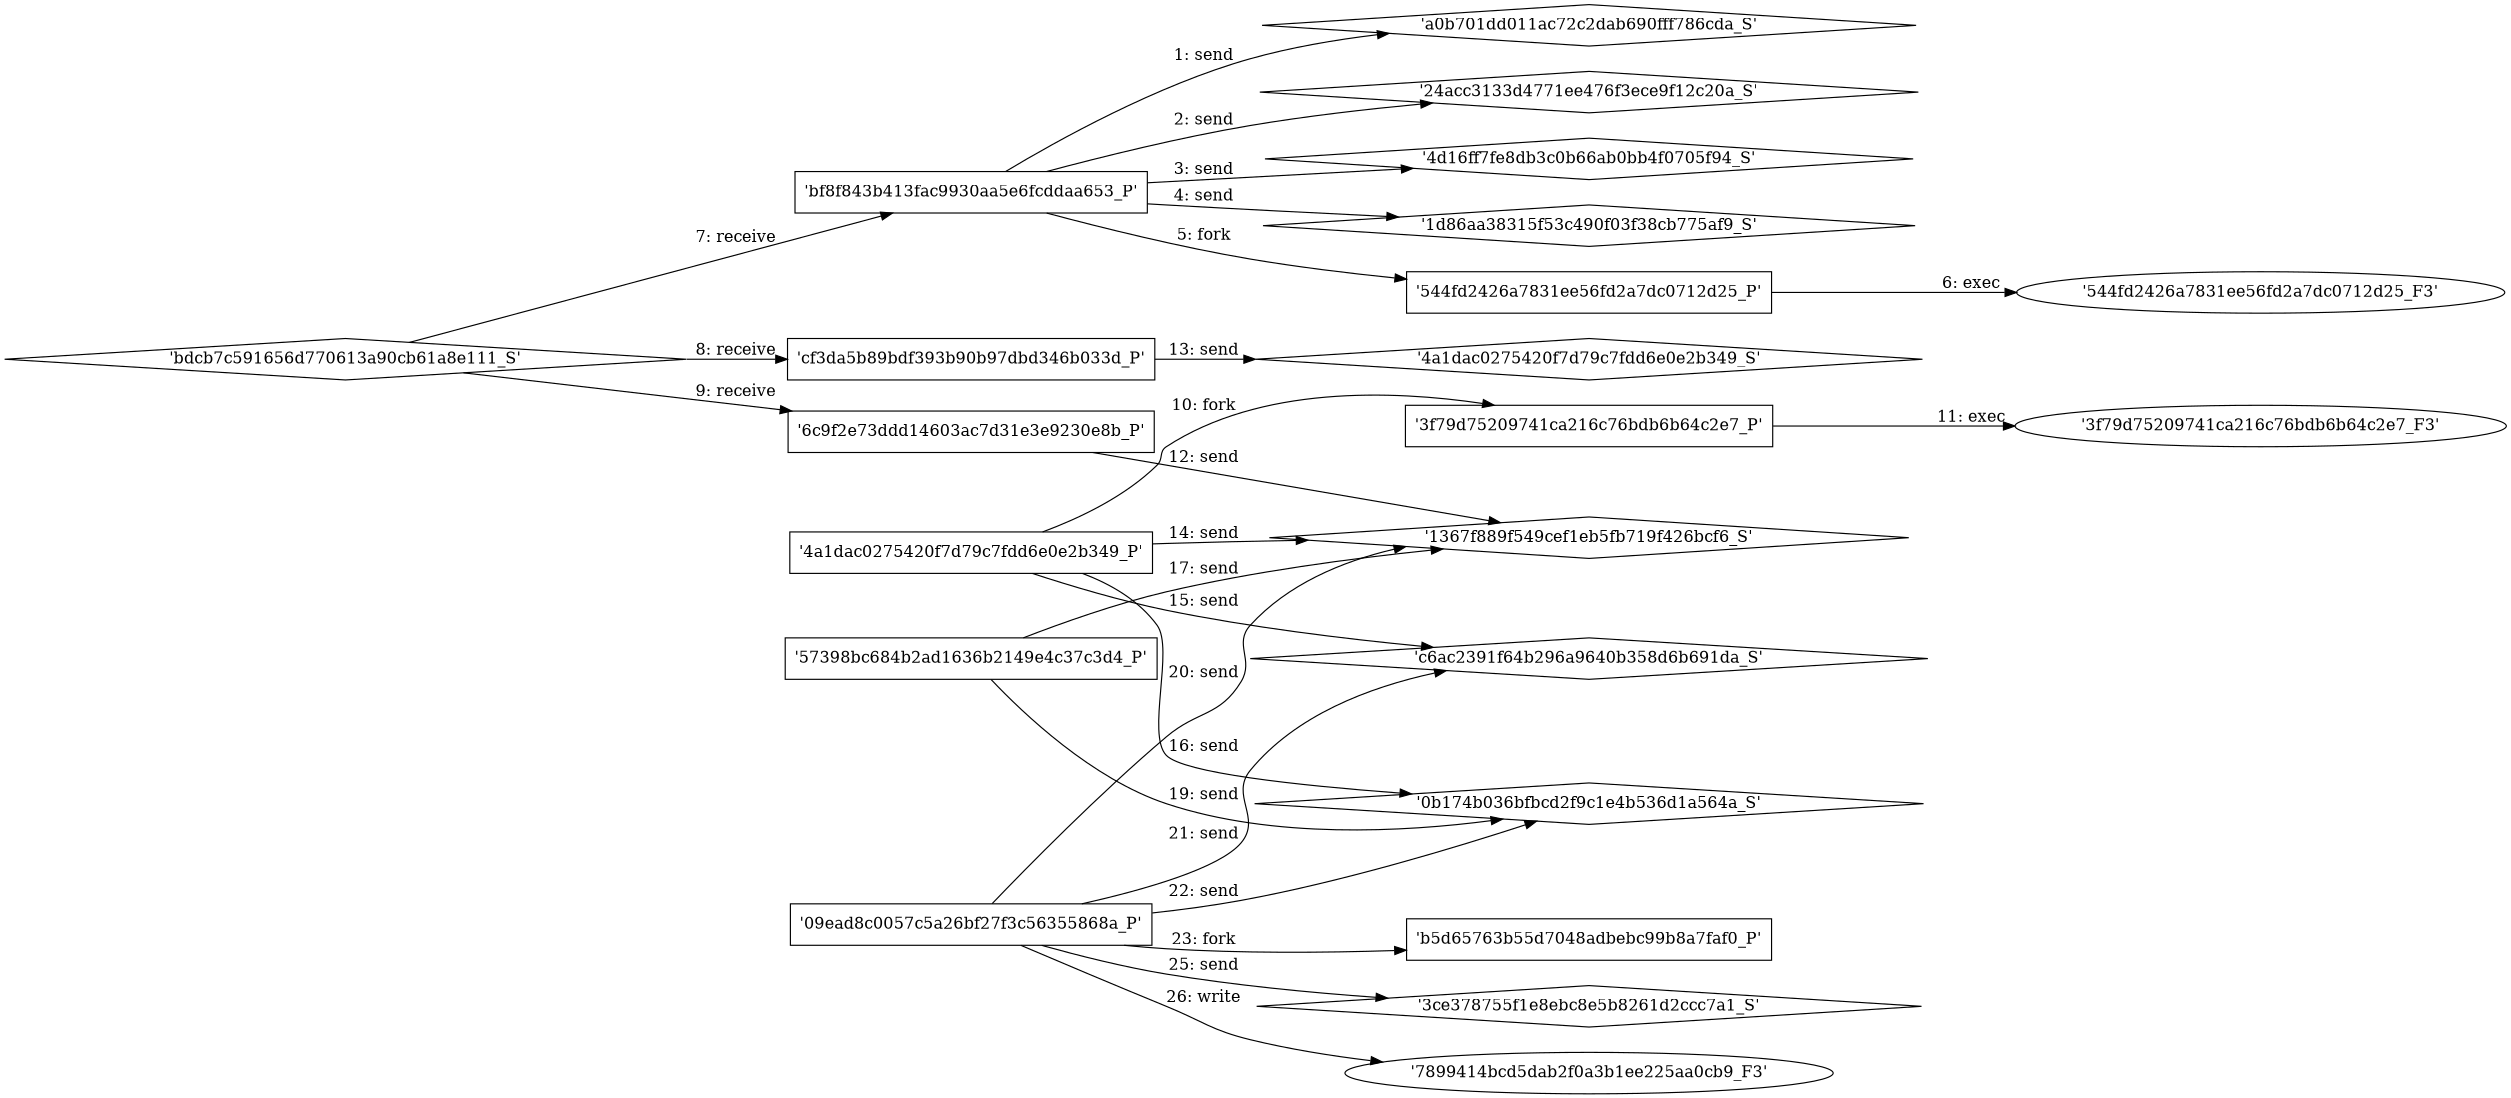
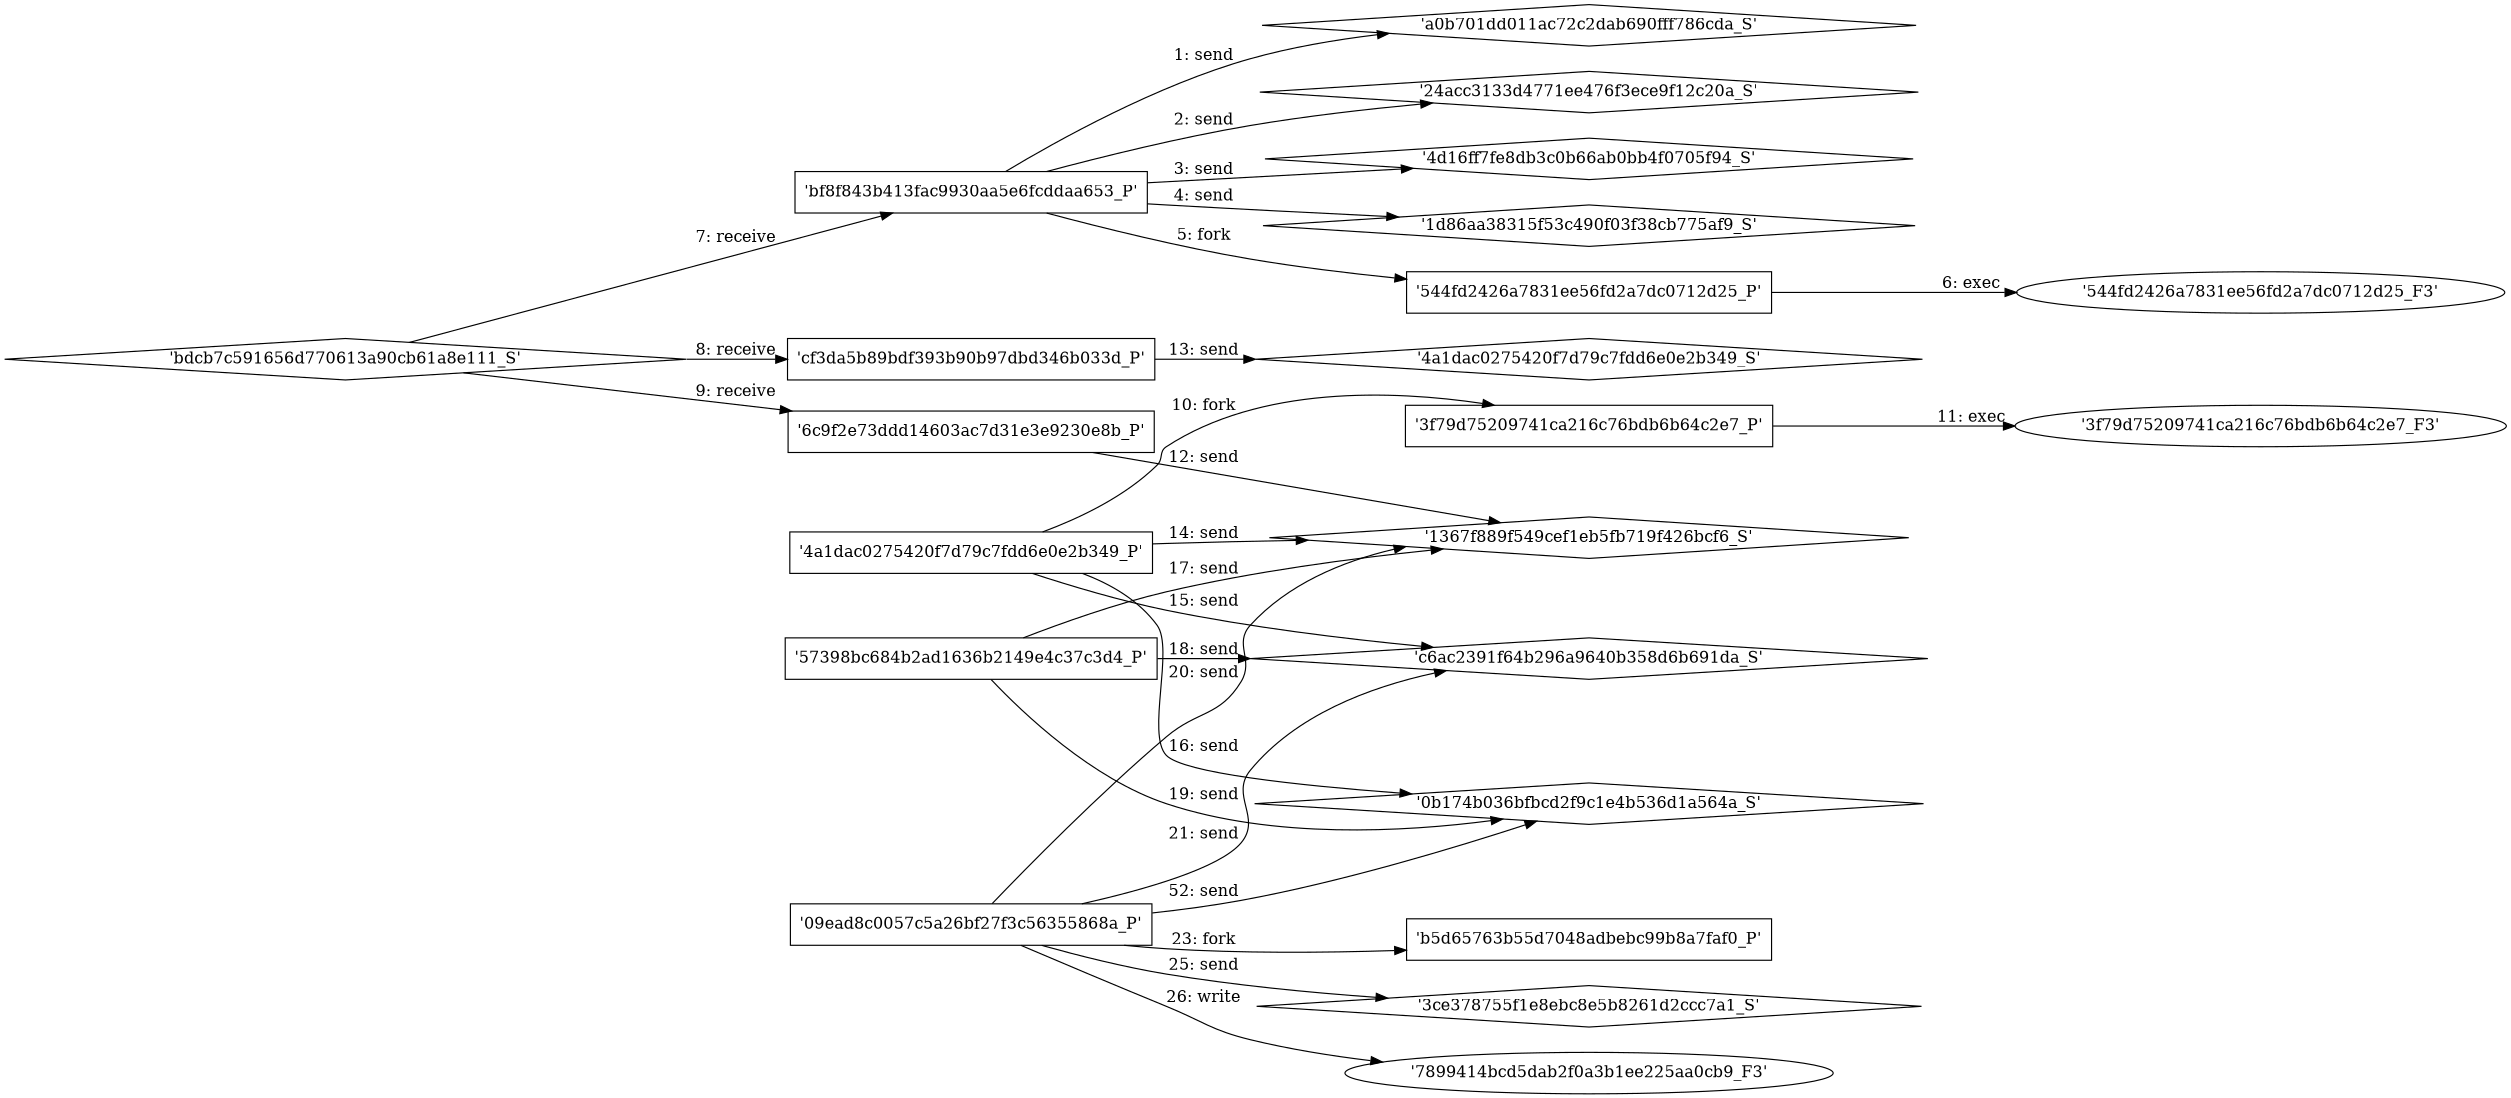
none -> (1198, 659)
(1204, 892) -> (1204, 892)
